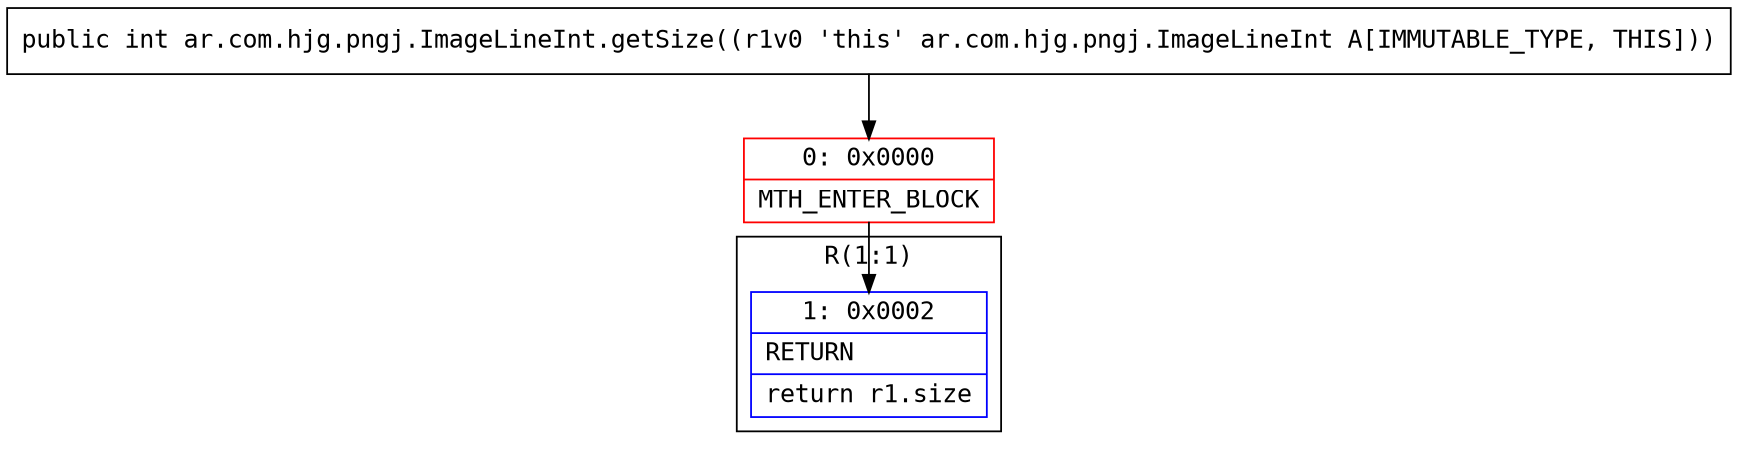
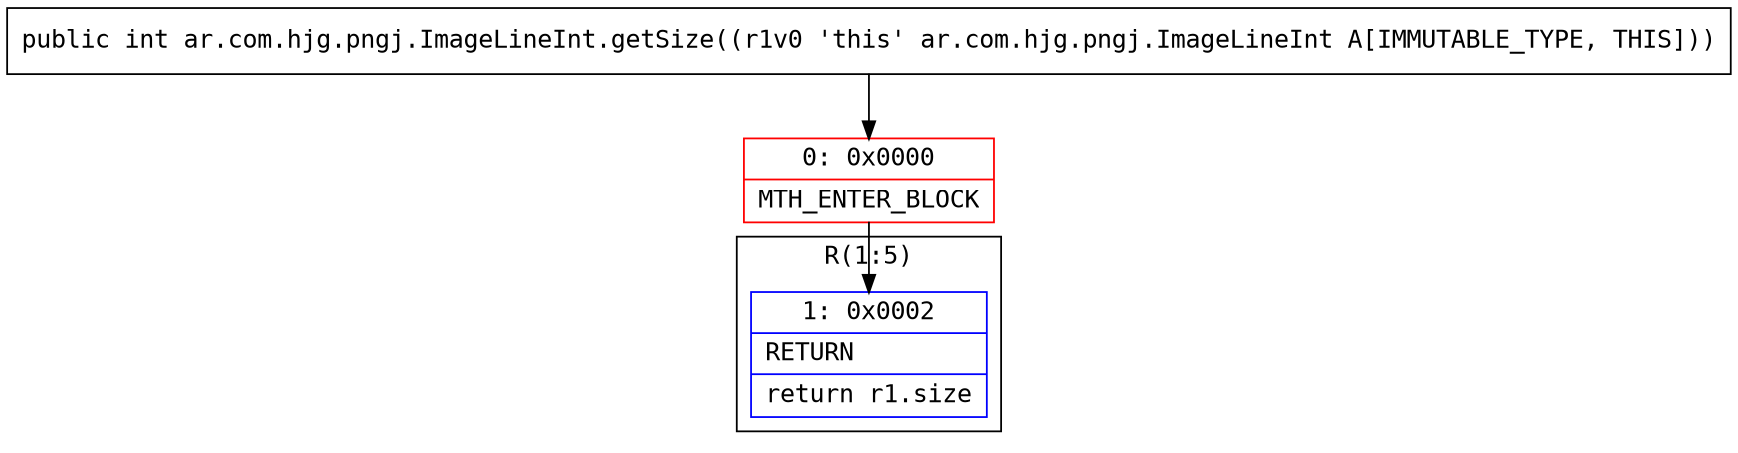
(869, 257) -> (869, 257)
